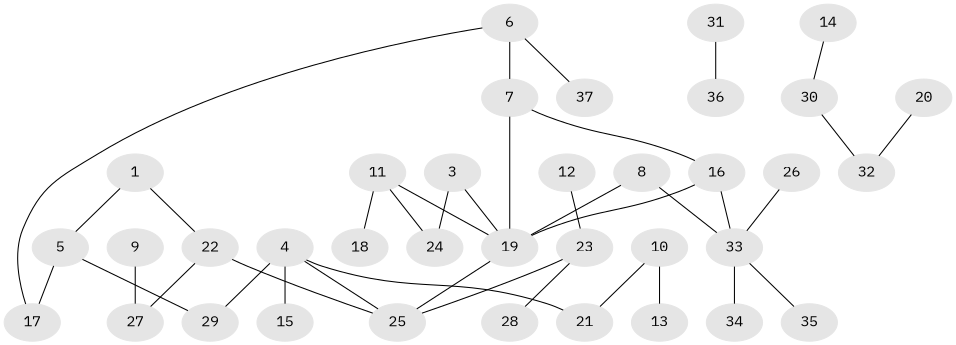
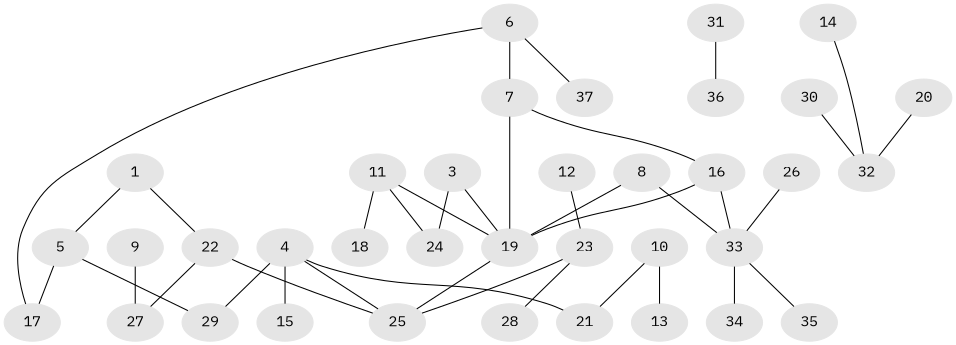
(819, 60) -> (851, 97)
